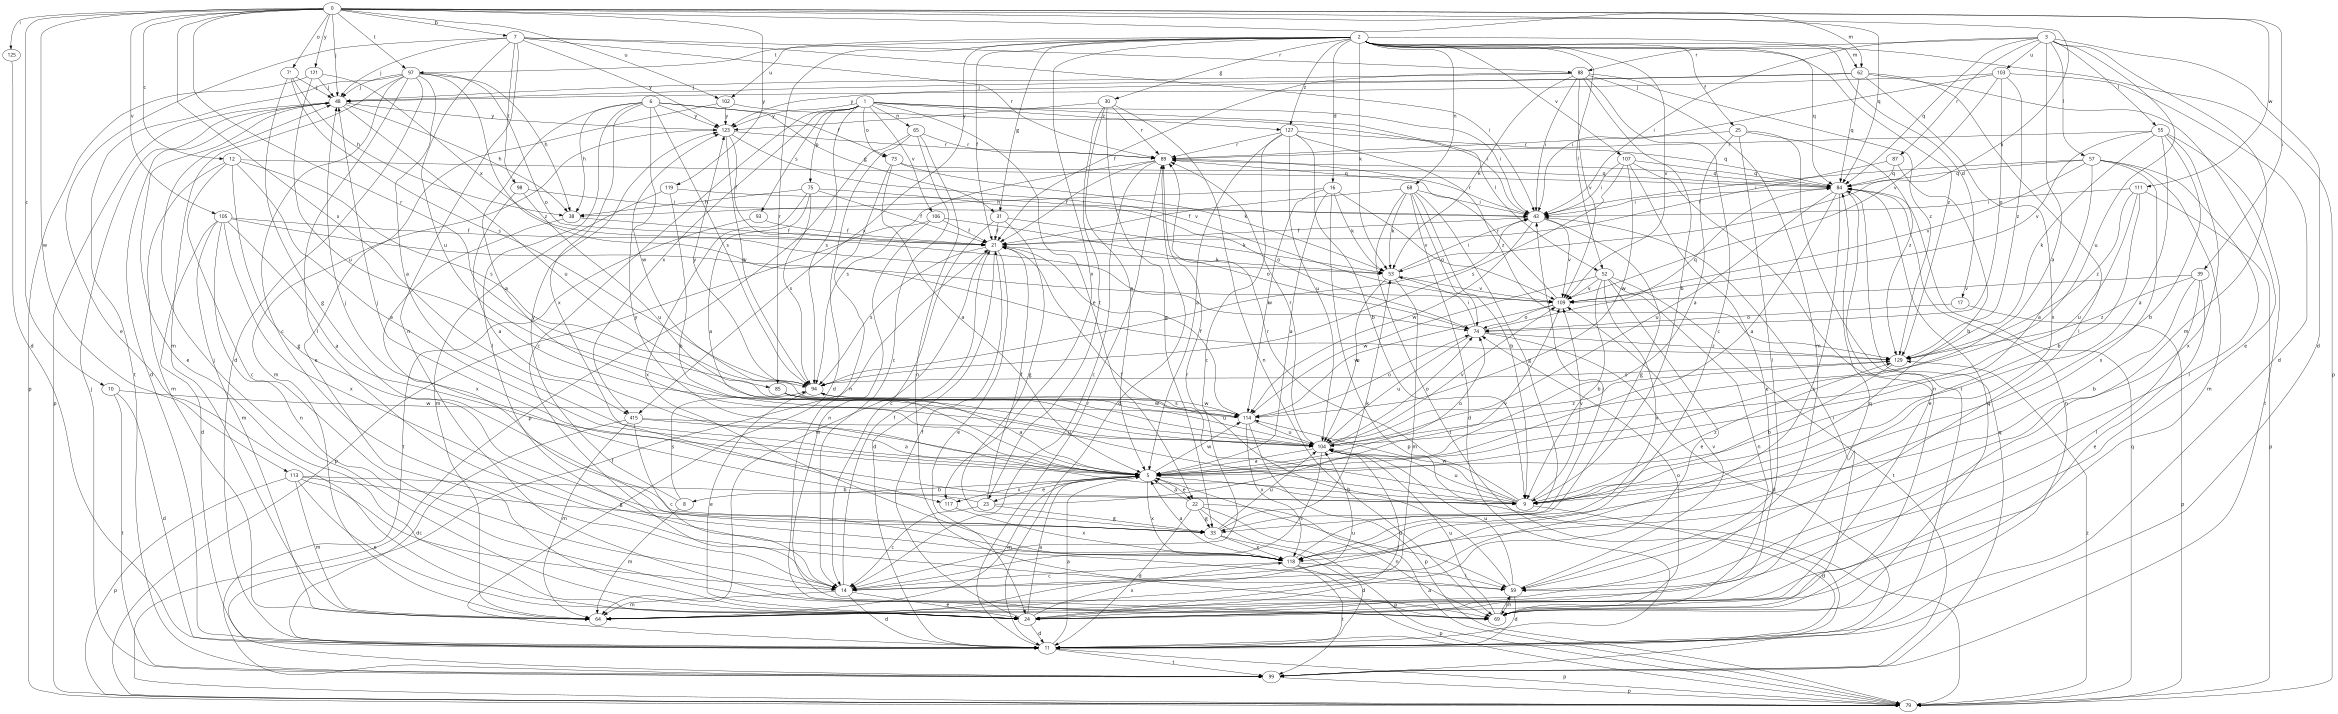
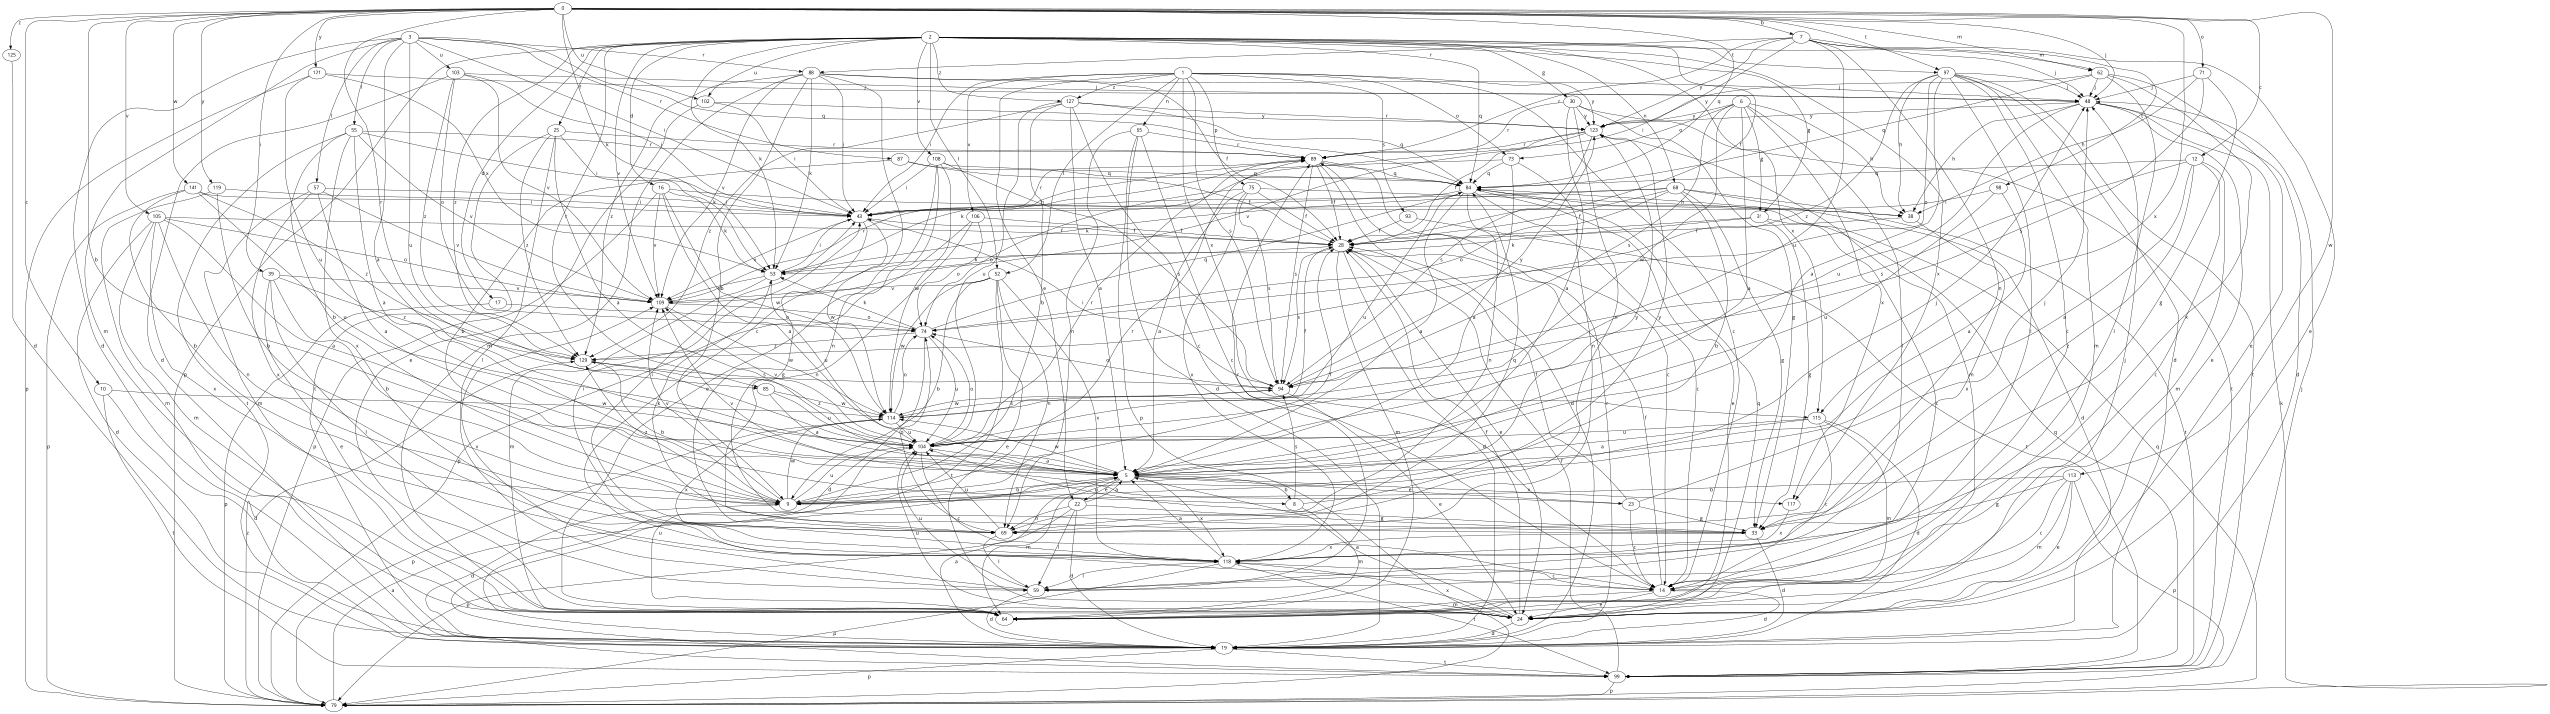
(20, 23) -> (20, 23)
(839, 131) -> (1681, 131)
(1228, 144) -> (1330, 116)
(1626, 159) -> (936, 159)
(1972, 169) -> none
none -> (696, 187)
(2139, 188) -> (193, 188)
(994, 246) -> (1341, 246)
(2032, 256) -> (580, 175)
(745, 260) -> (405, 260)
(1468, 303) -> (865, 303)
(1097, 315) -> (2230, 432)
(299, 346) -> (2068, 346)
none -> (335, 362)
(55, 404) -> (2281, 404)
(634, 418) -> (1817, 418)
(1347, 449) -> (1103, 366)
(2020, 451) -> none
(1508, 605) -> none
(1047, 648) -> (1224, 648)
